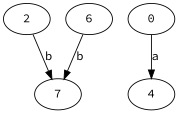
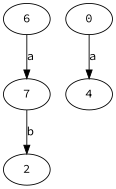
(41, 53) -> (27, 128)
(80, 57) -> (31, 57)
